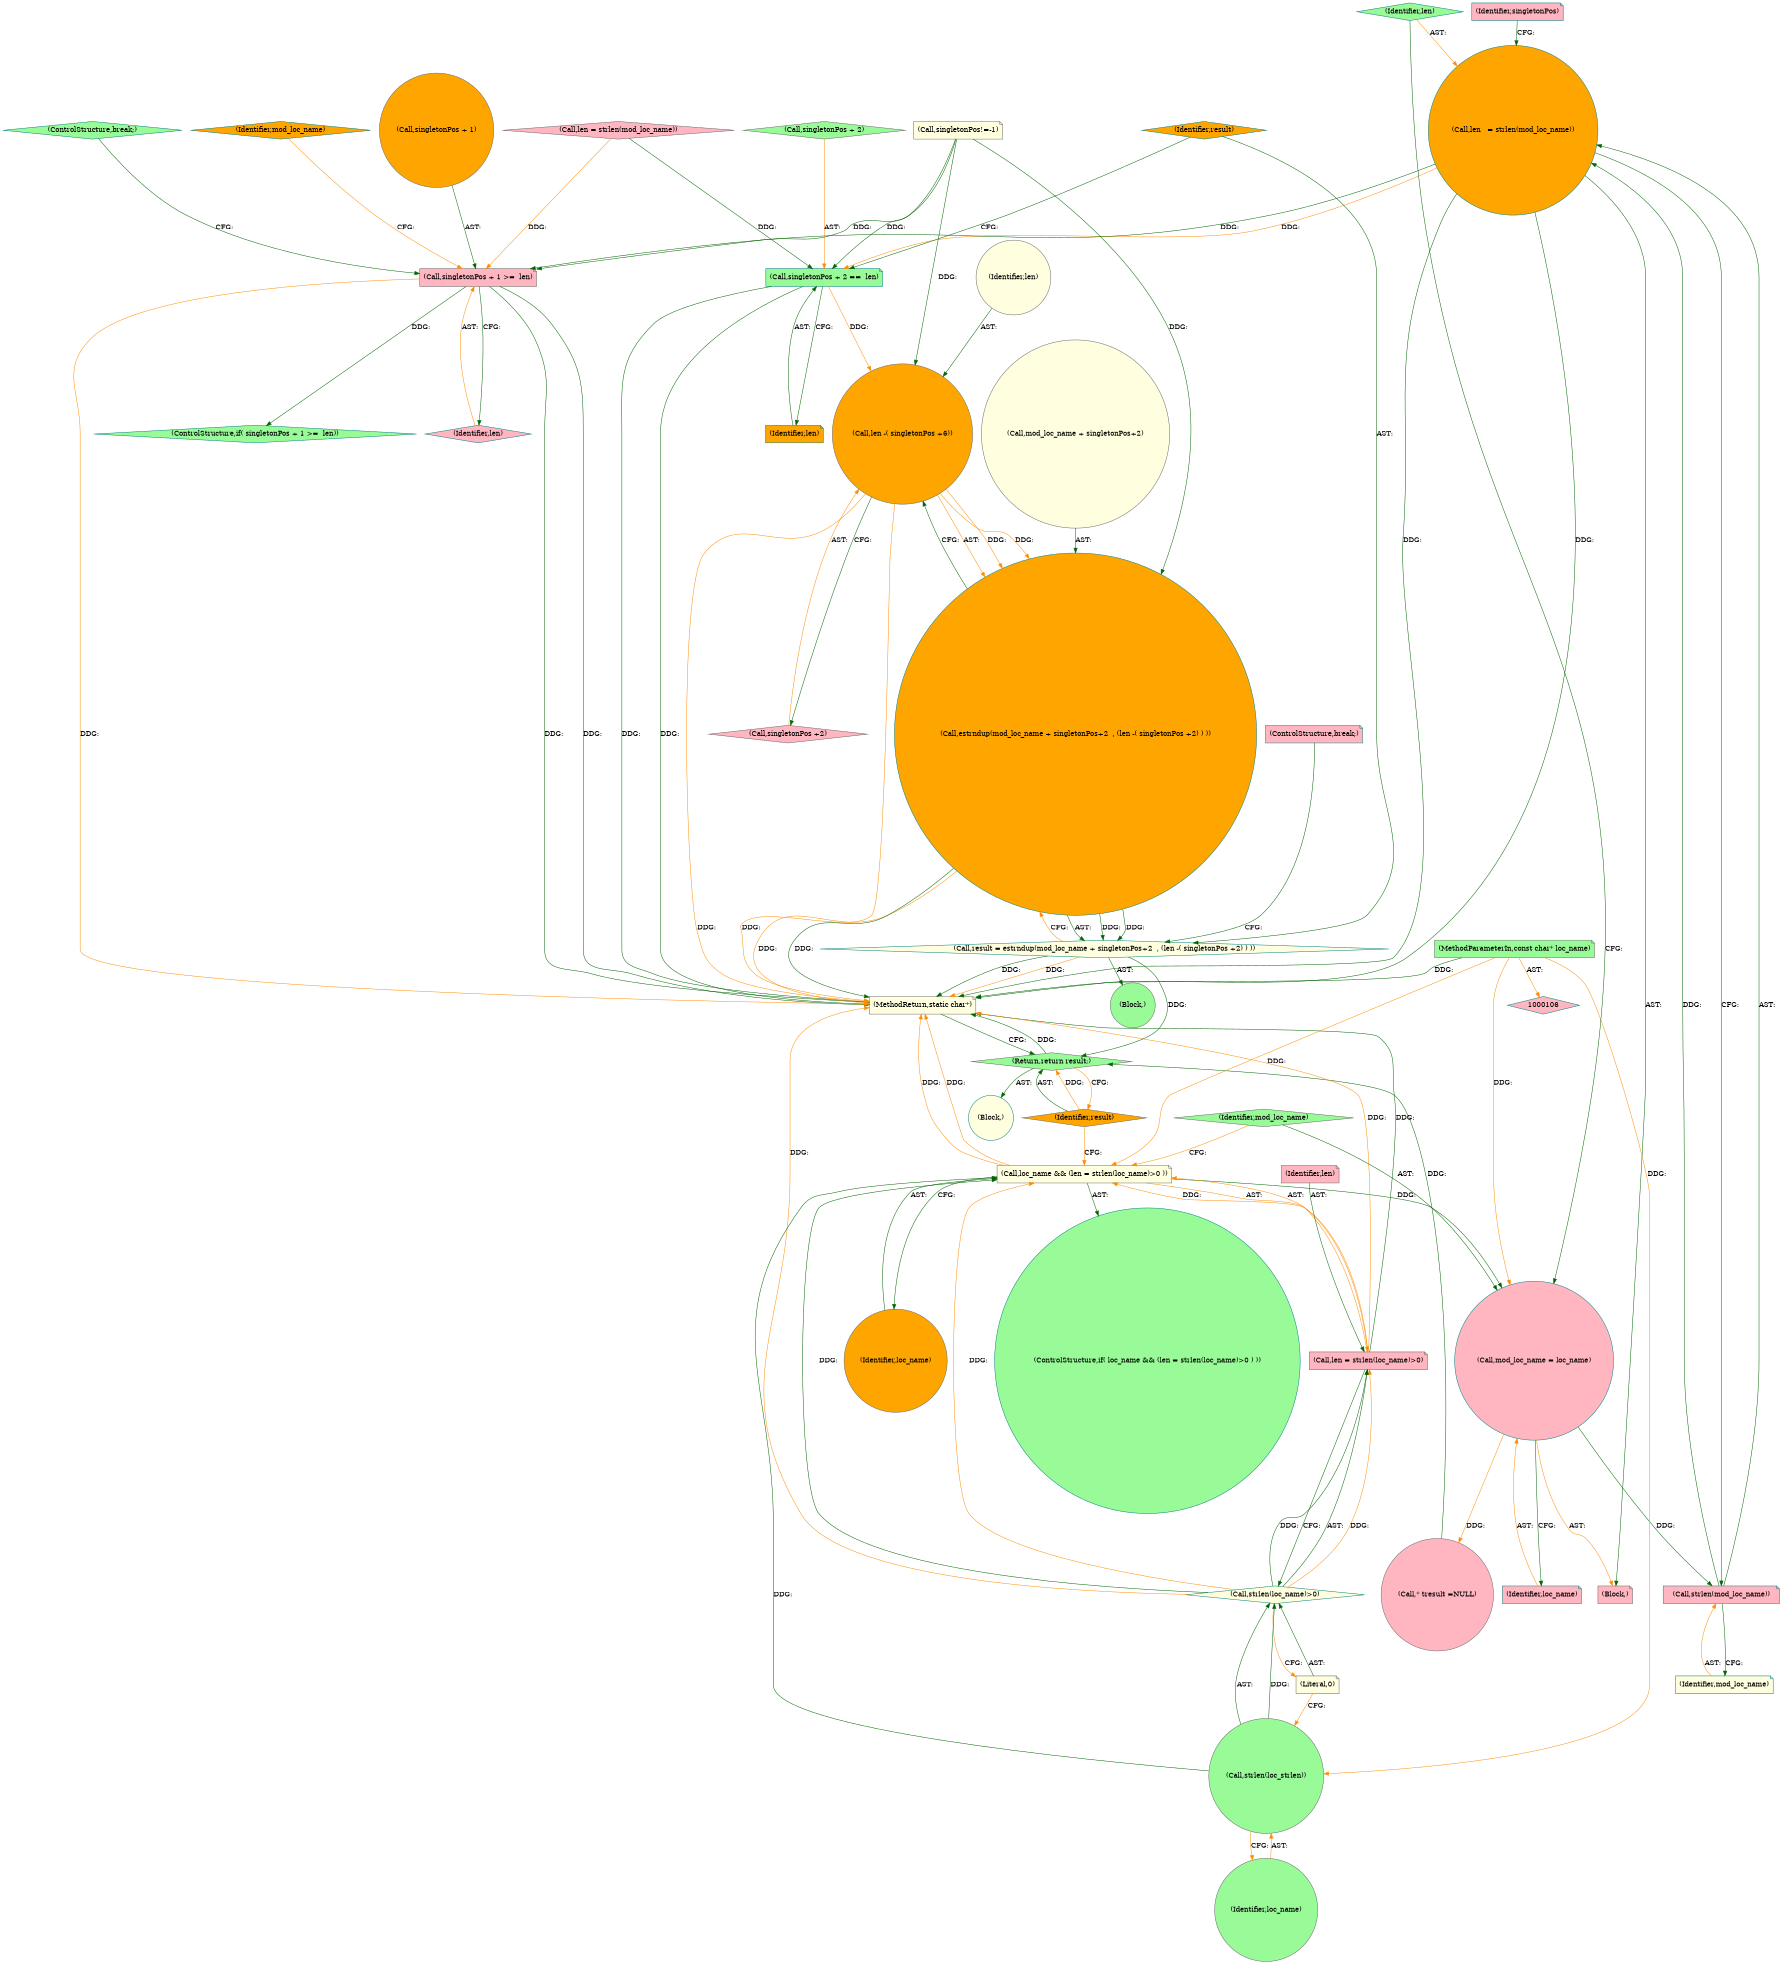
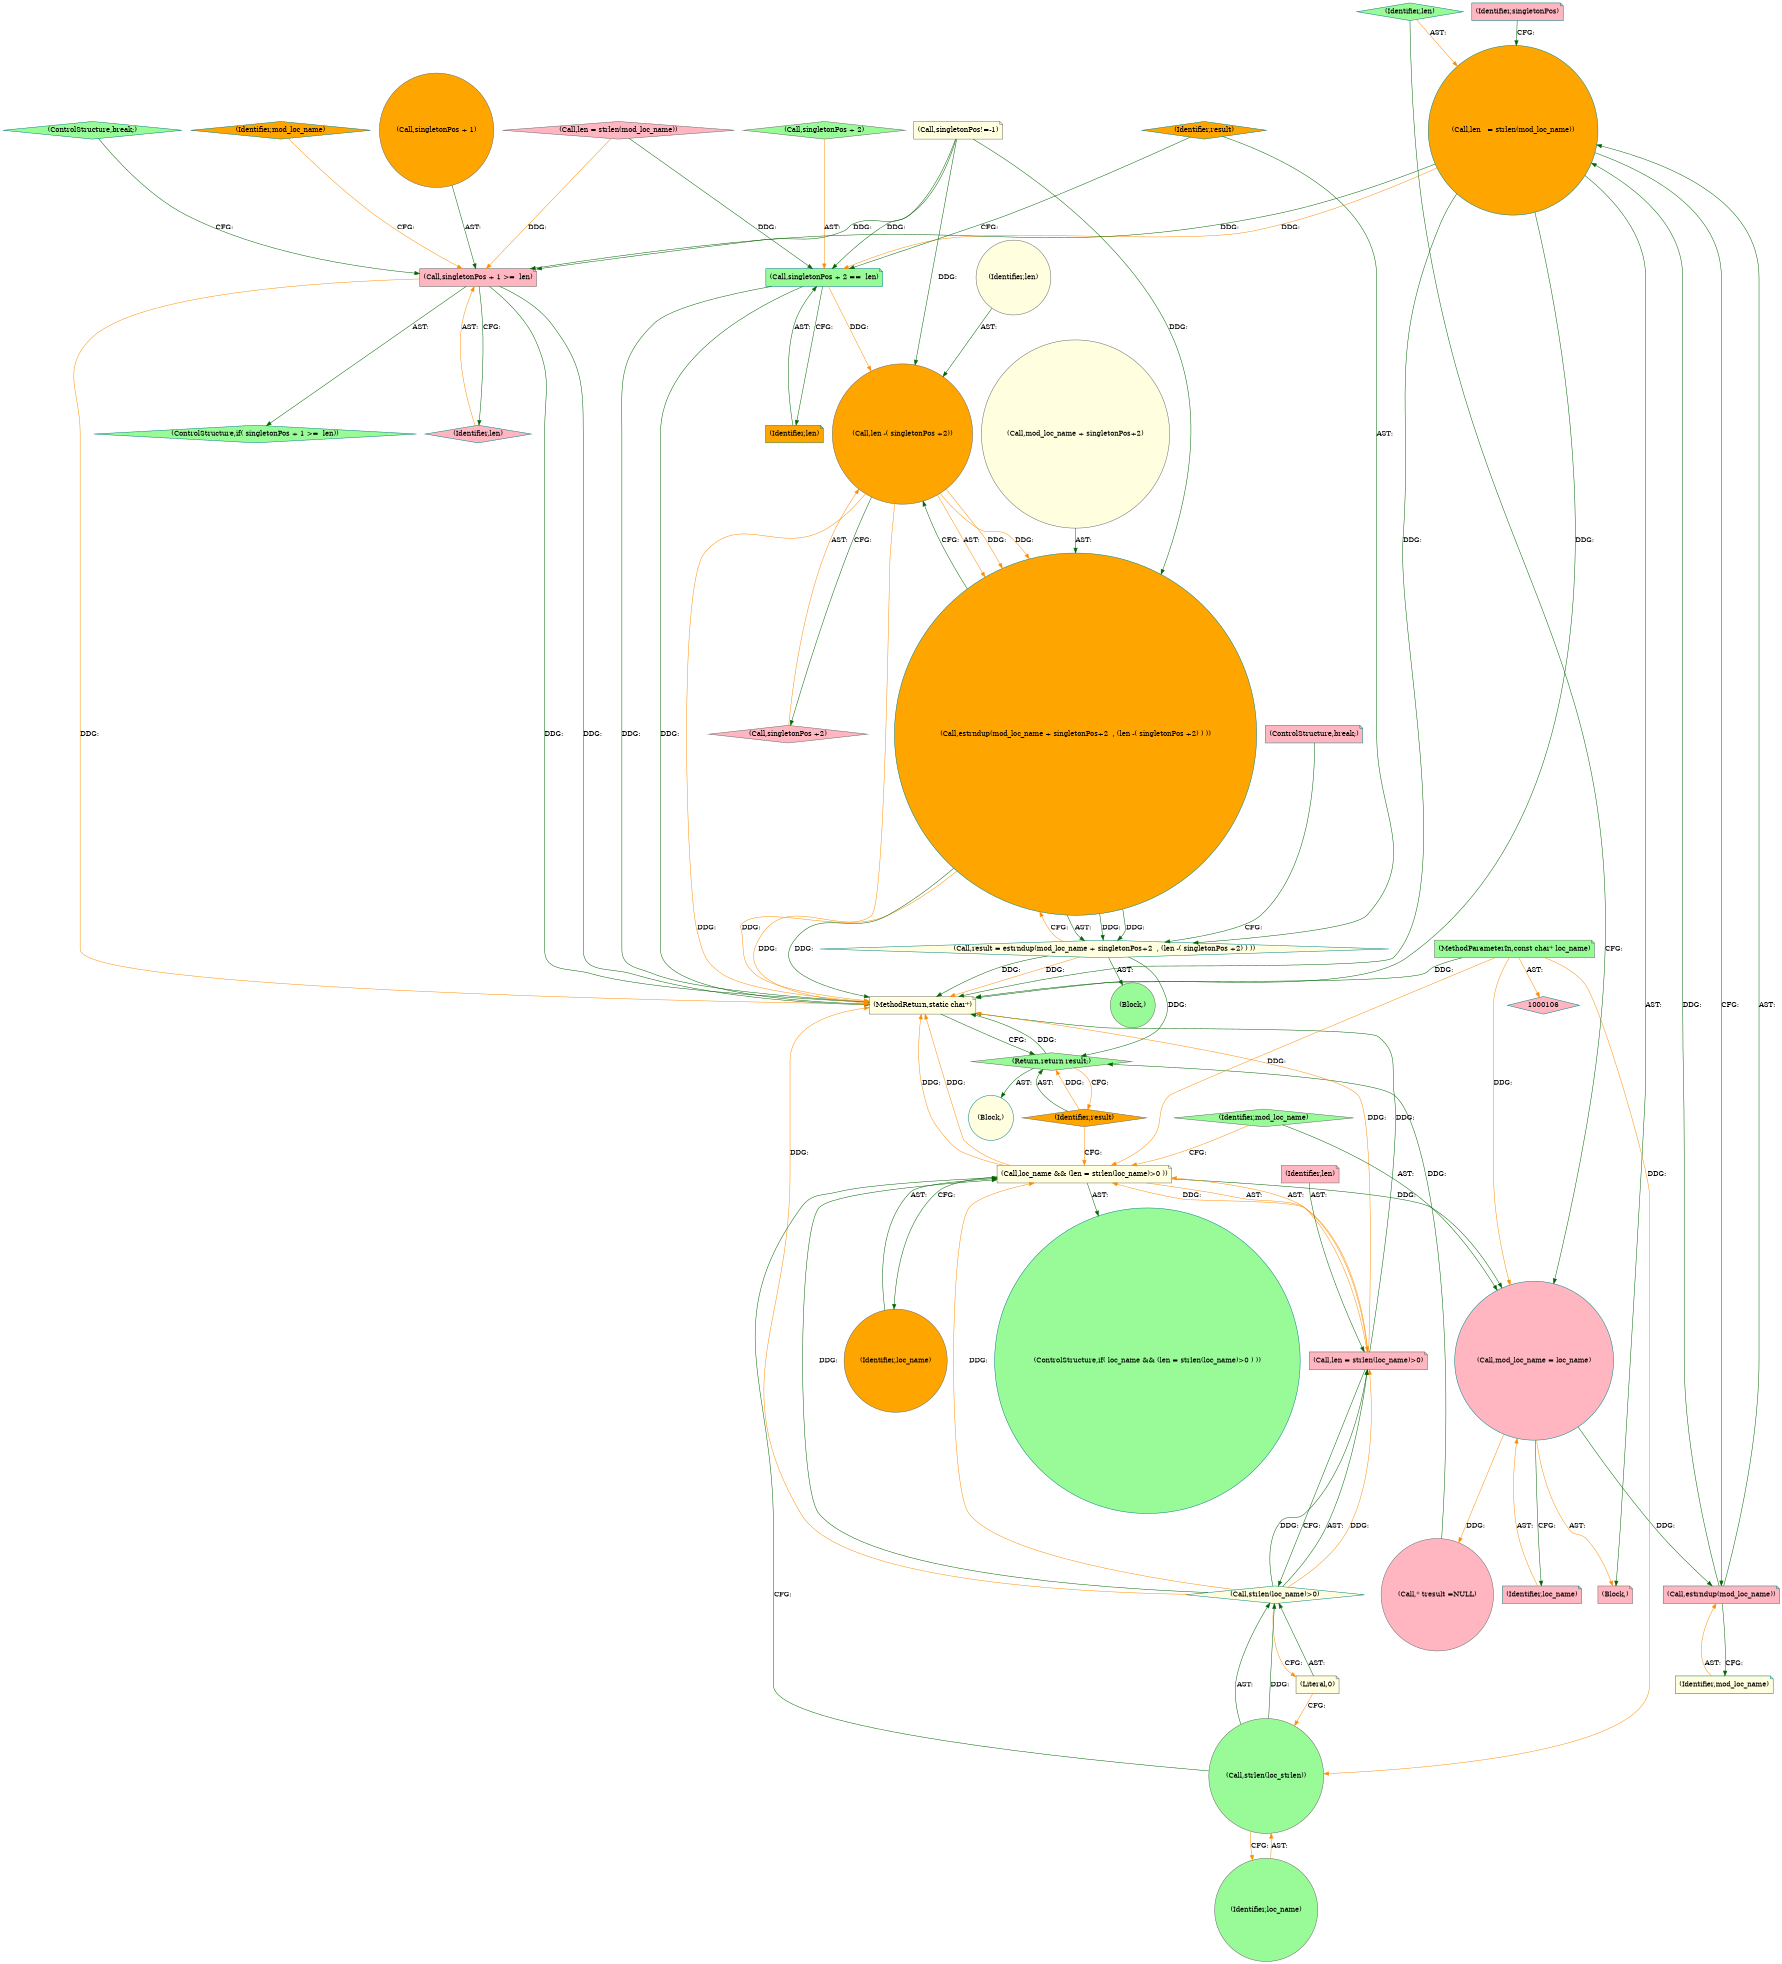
(422, 328) -> (422, 328)
(902, 434) -> (902, 434)
(784, 1595) -> (784, 1595)
(1721, 1595) -> (1721, 1595)
